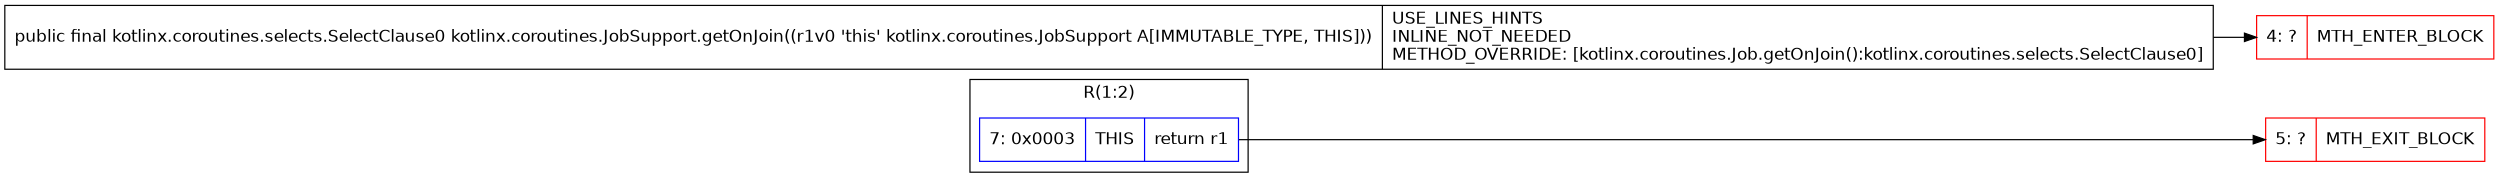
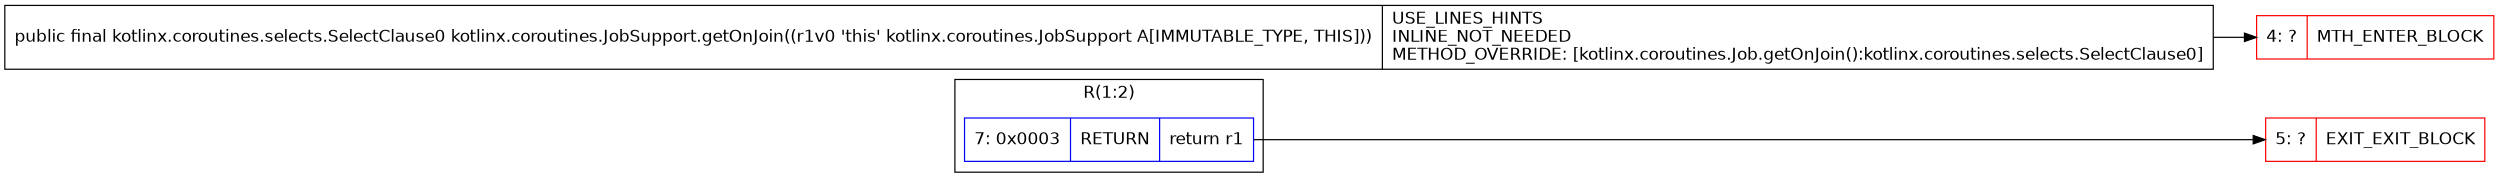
(1115, 139) -> (1115, 139)
(2401, 139) -> (2401, 139)
